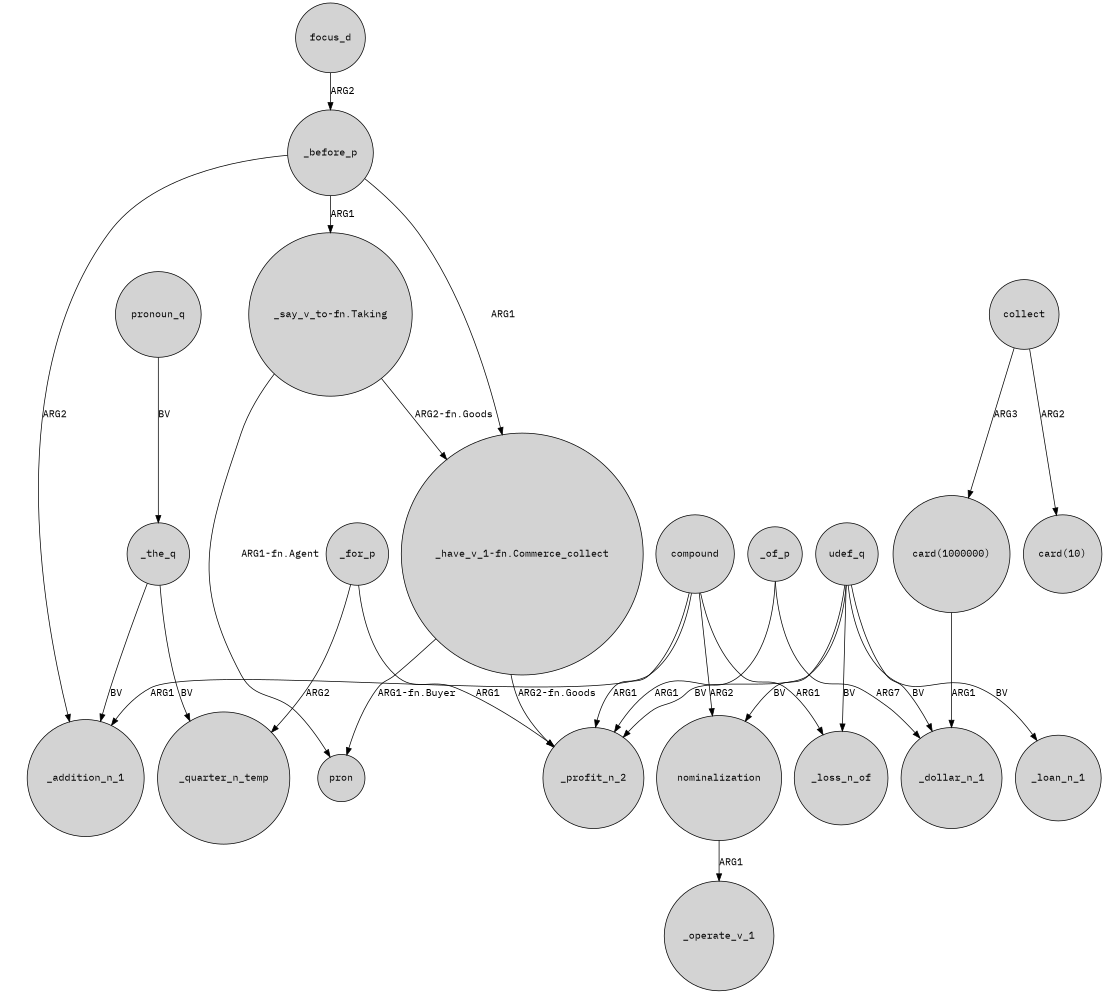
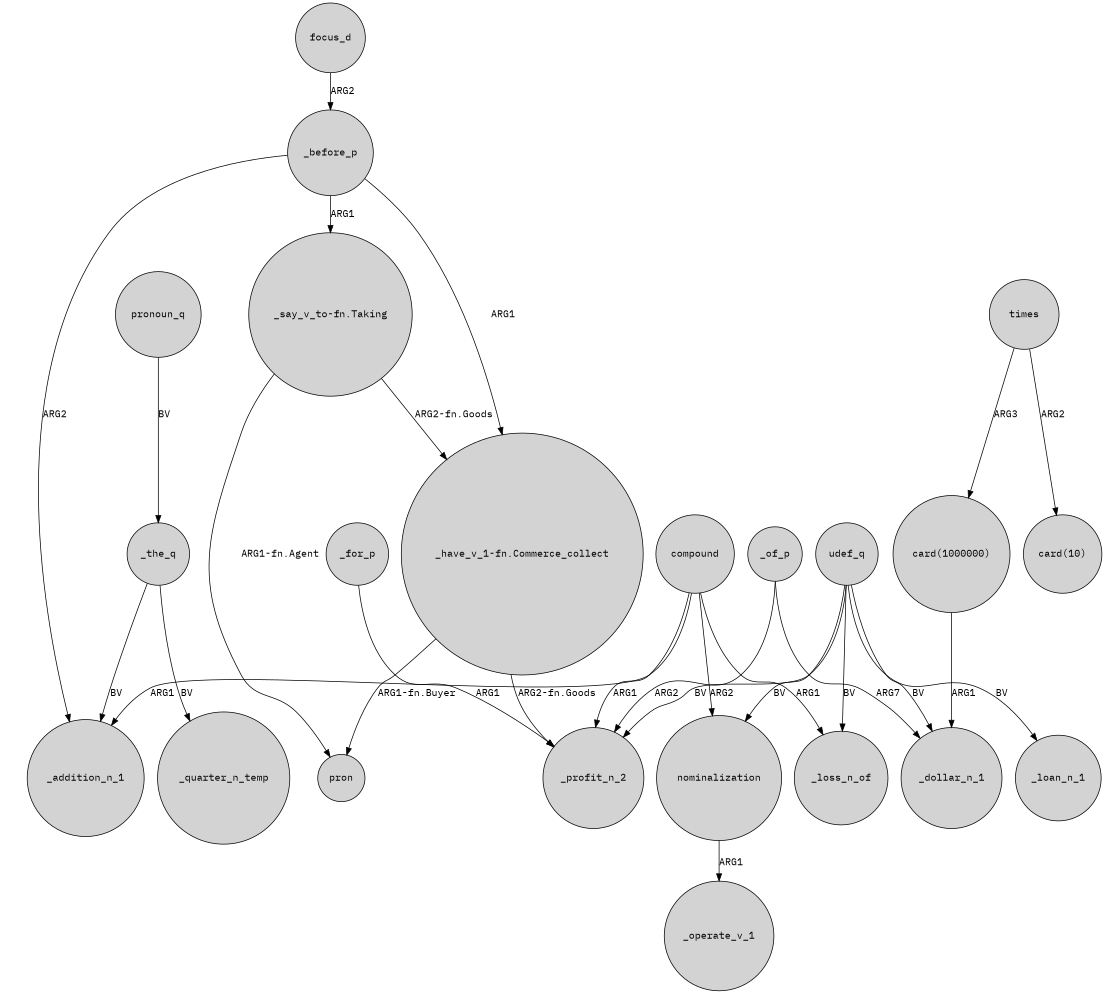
(1024, 314) -> (1024, 314)
(323, 661) -> none
(667, 693) -> (667, 693)
